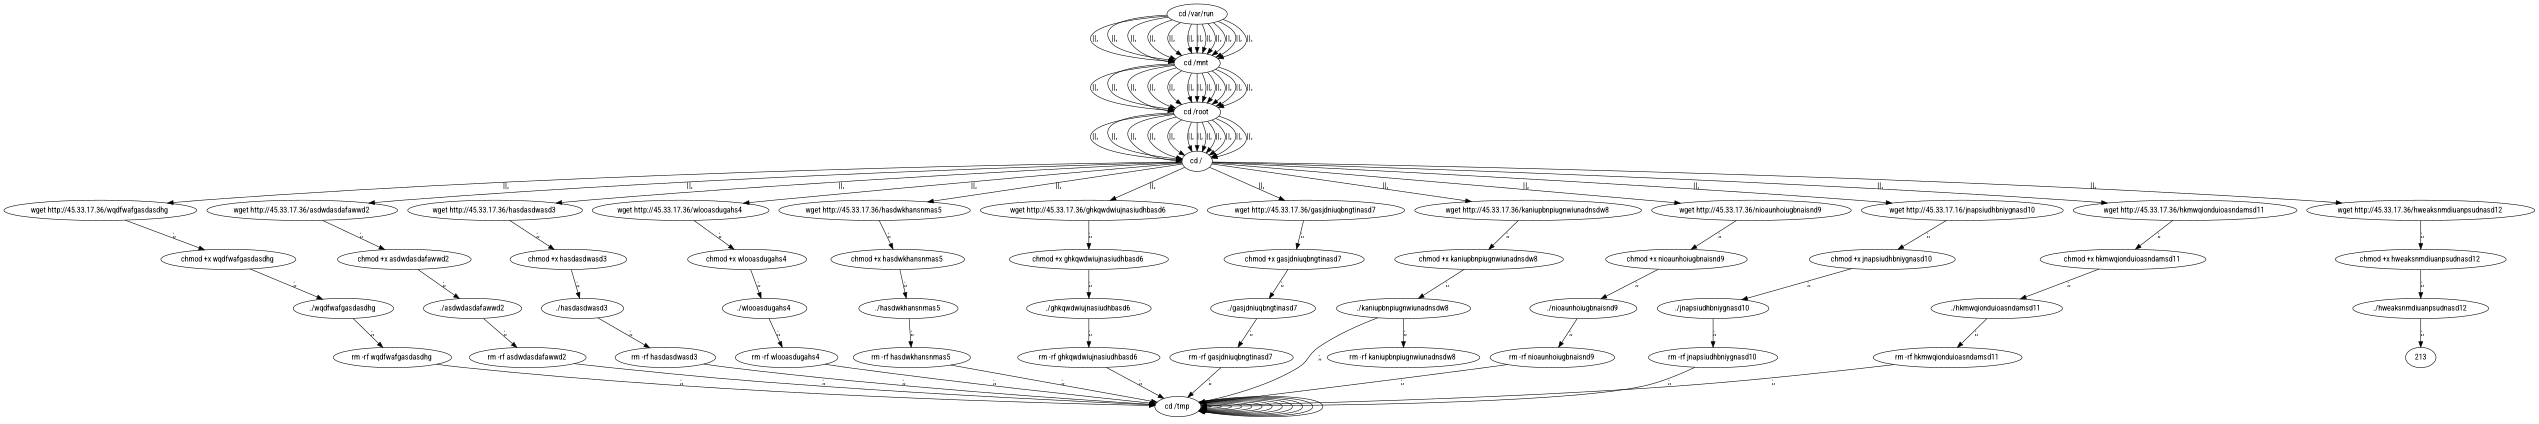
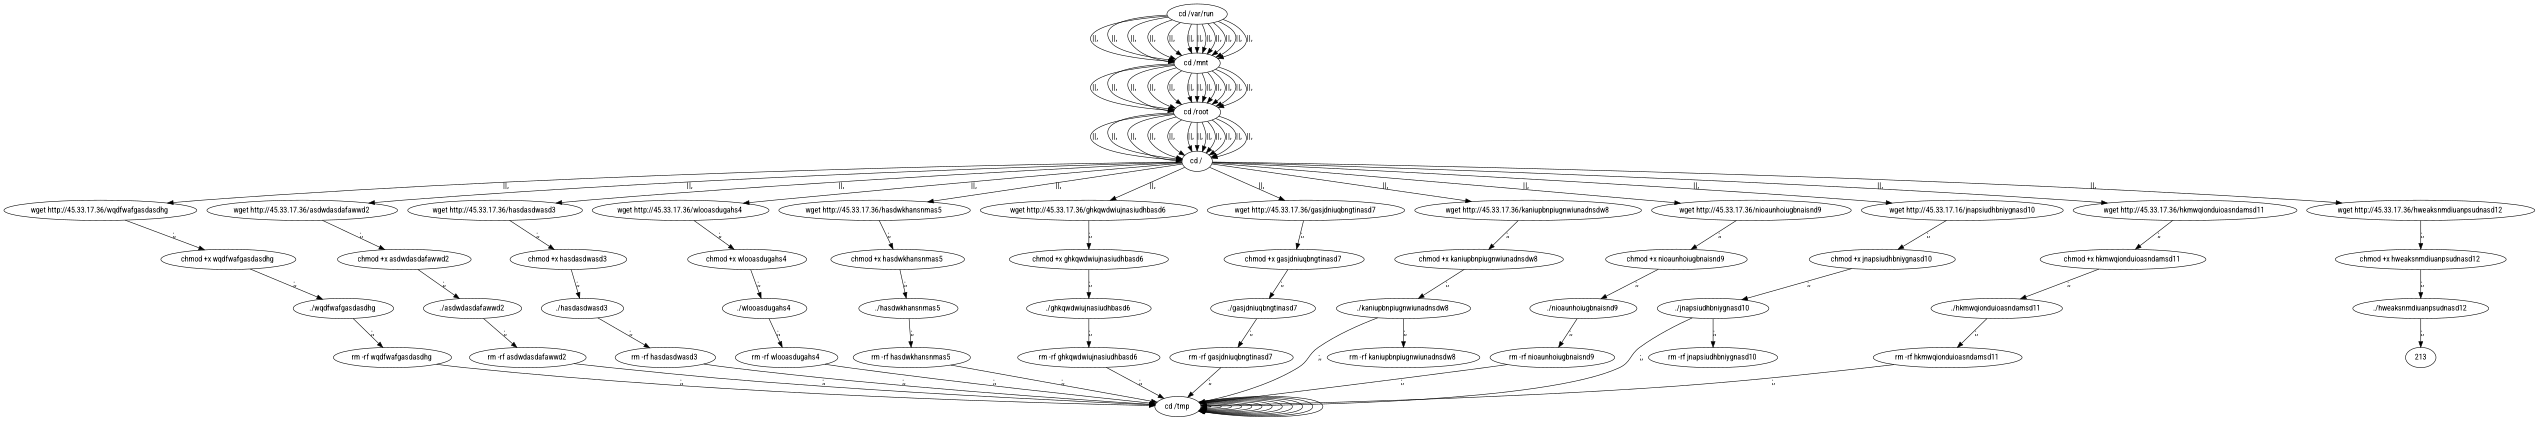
(1453, 402) -> (1497, 393)
